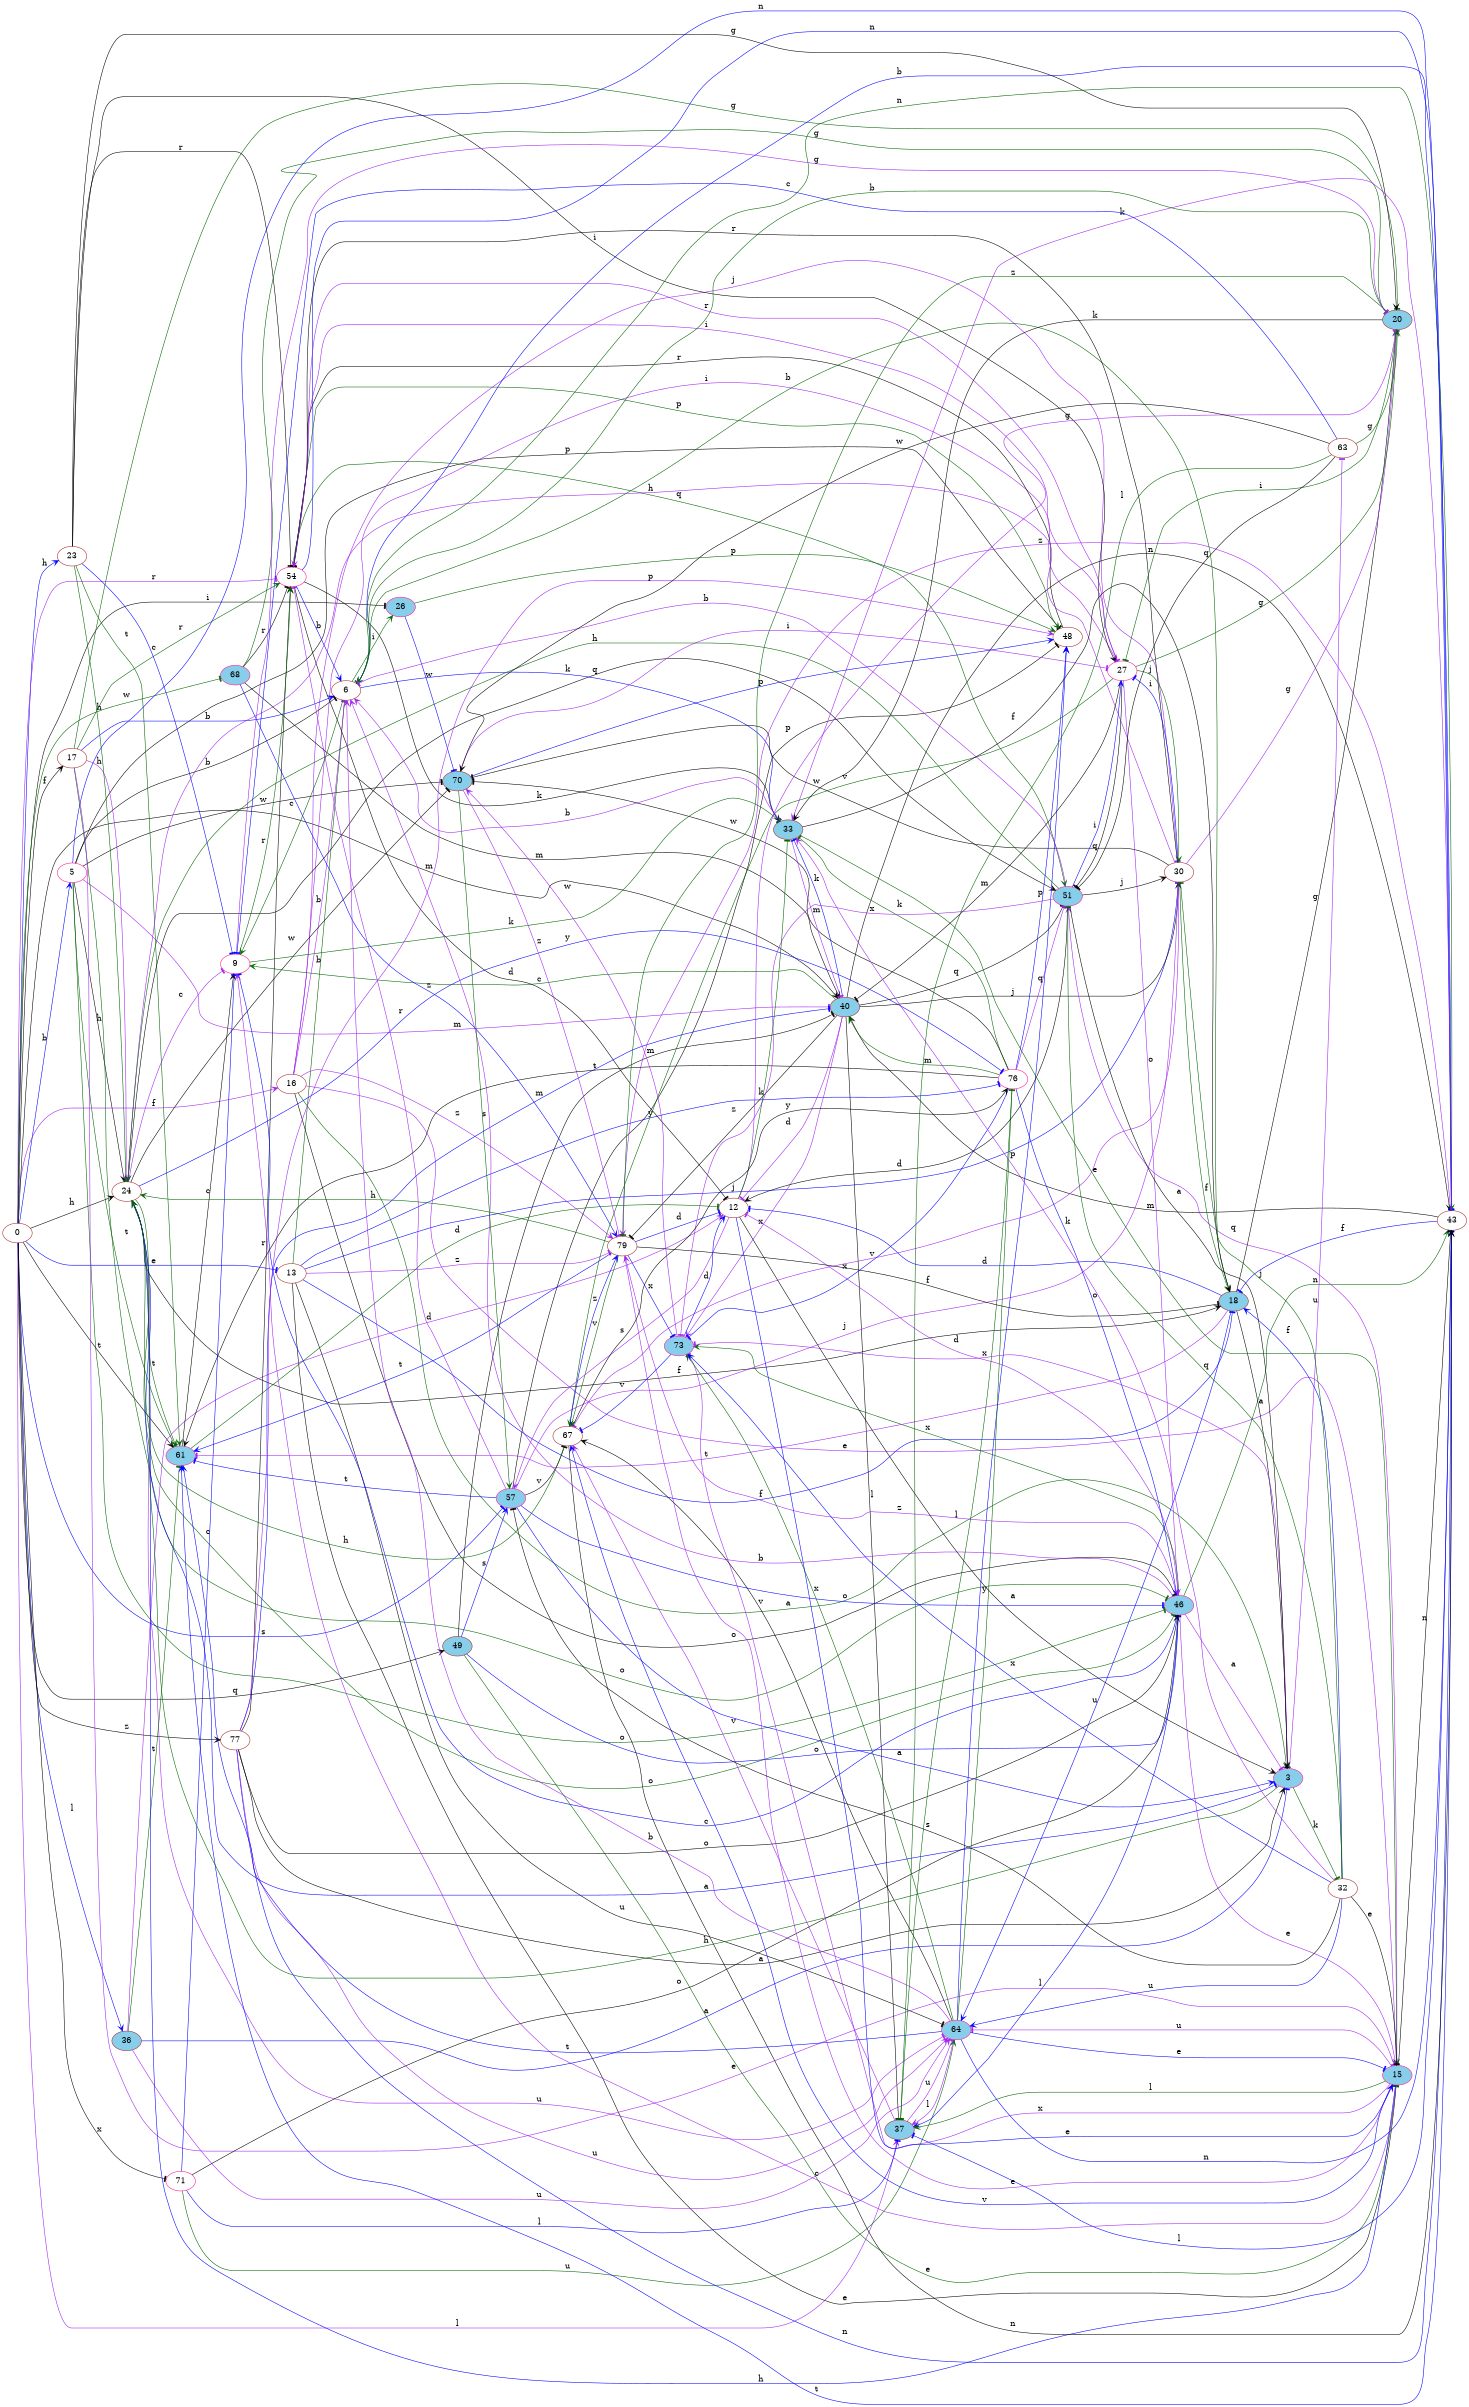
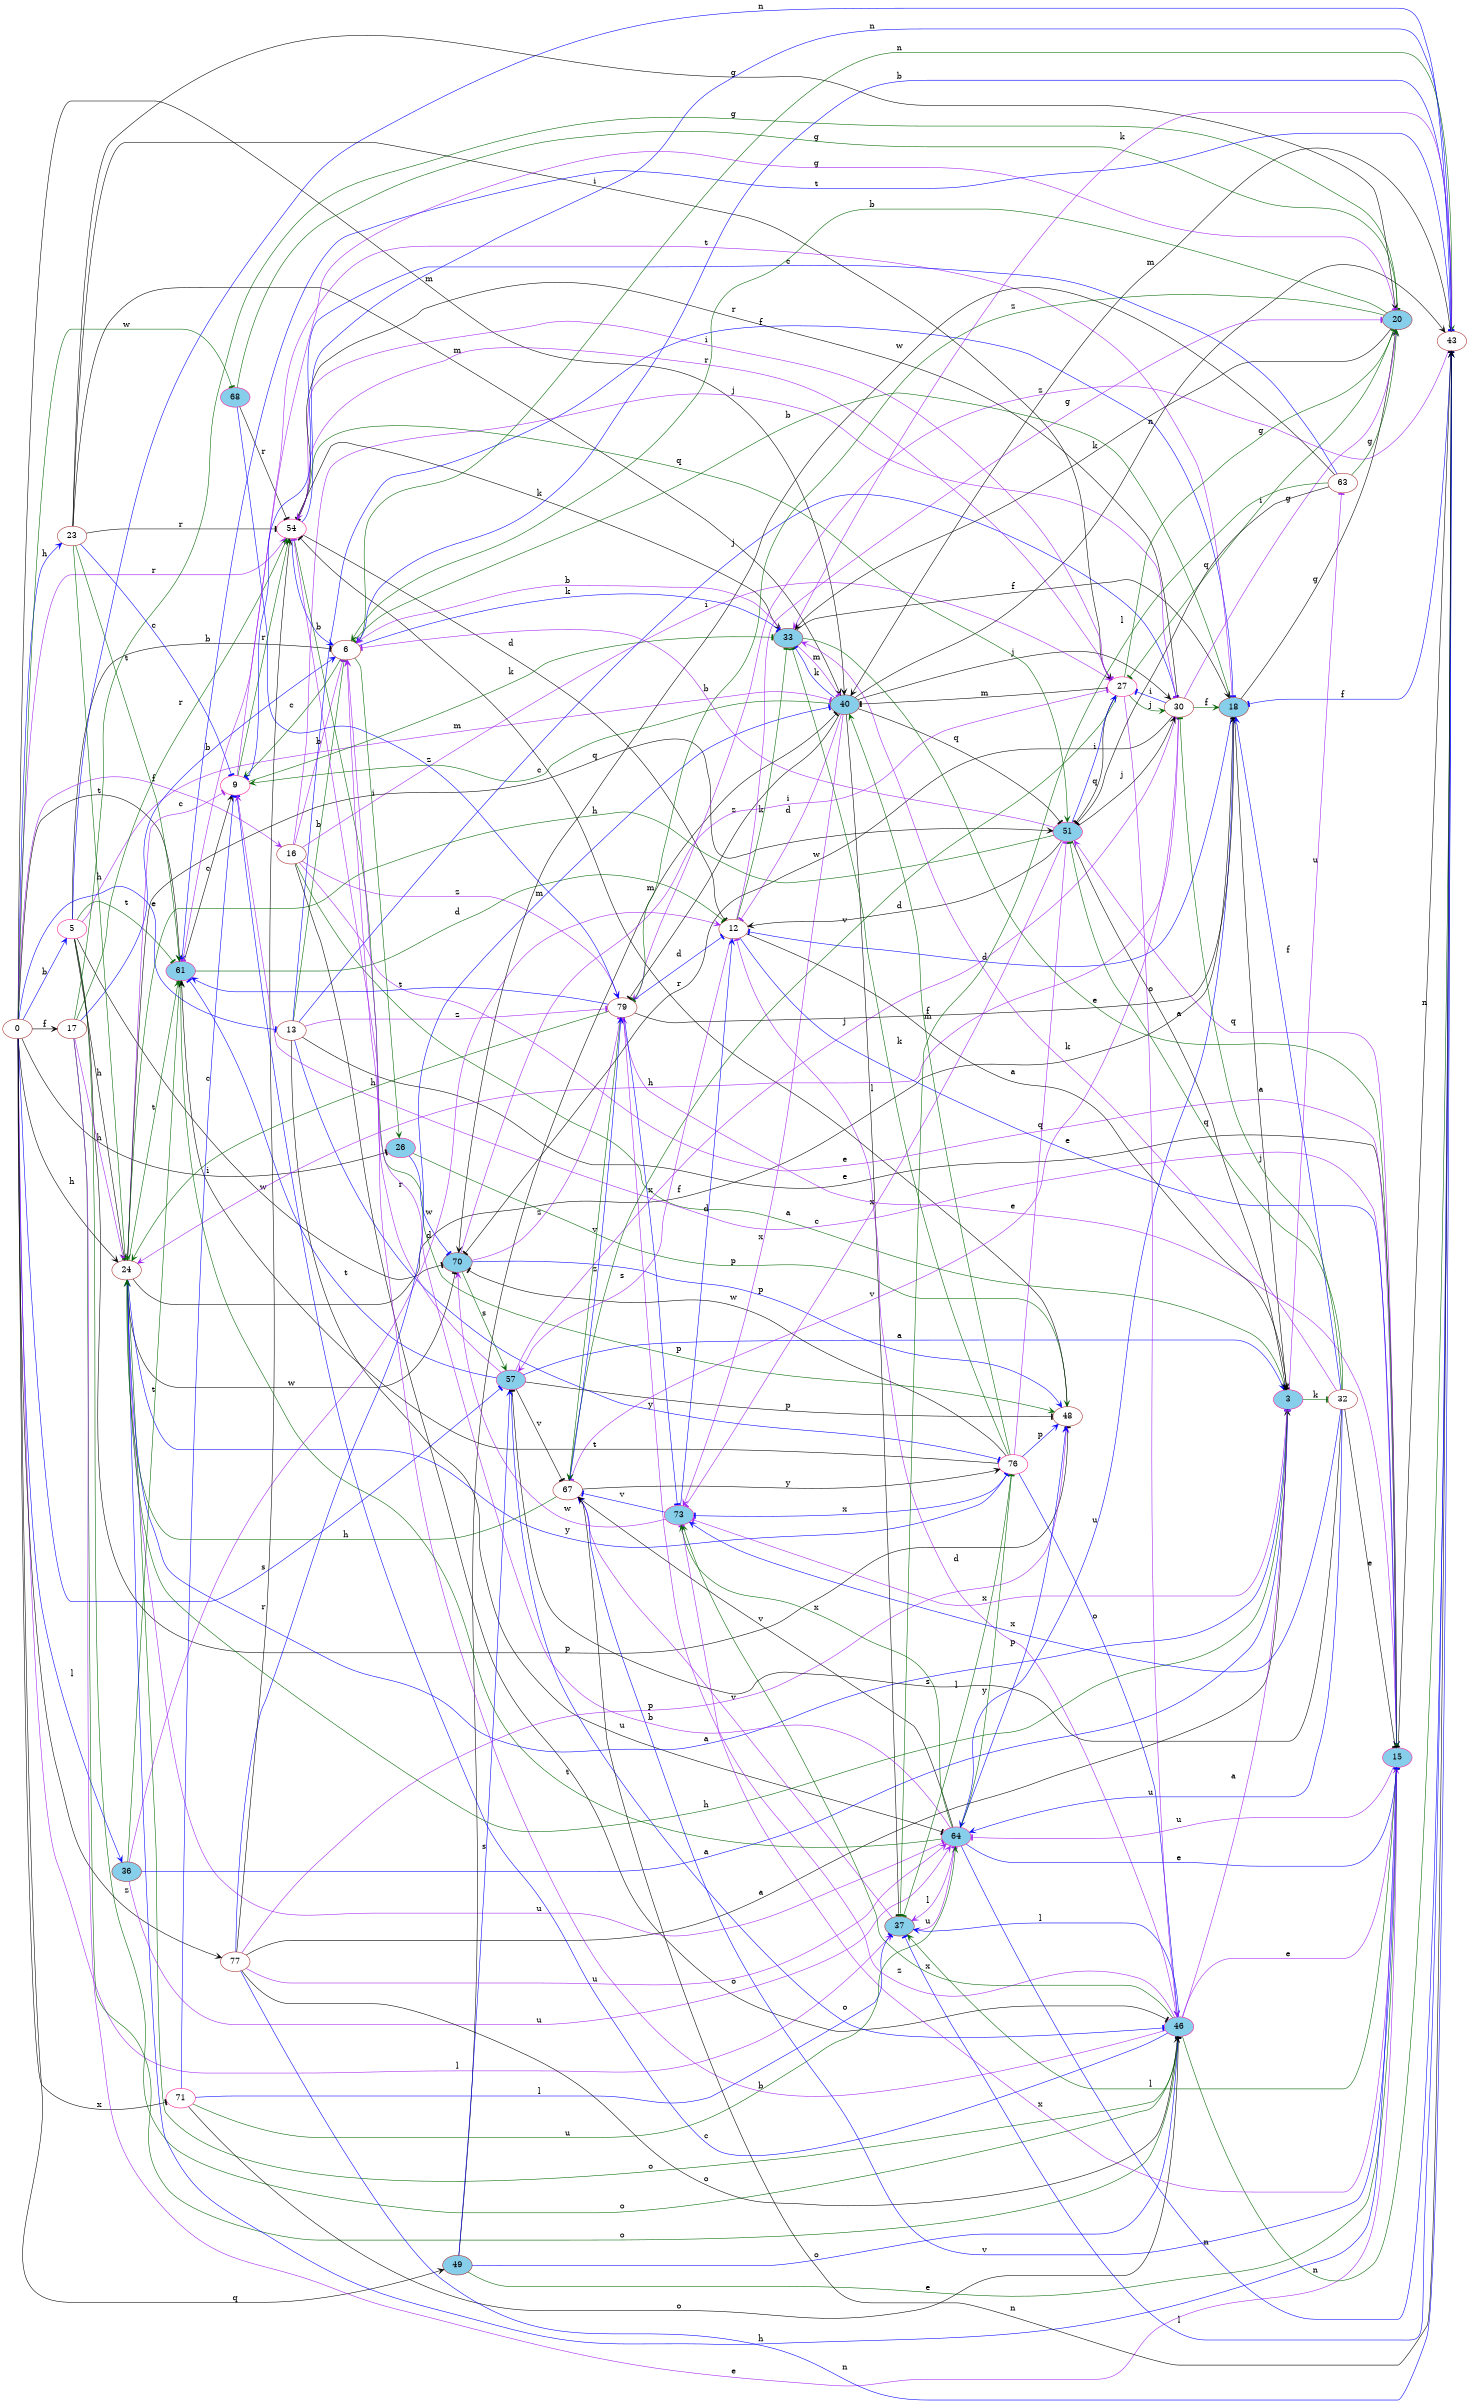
(40, 621) -> (37, 682)
(548, 859) -> (402, 330)
(372, 1997) -> (449, 1586)
